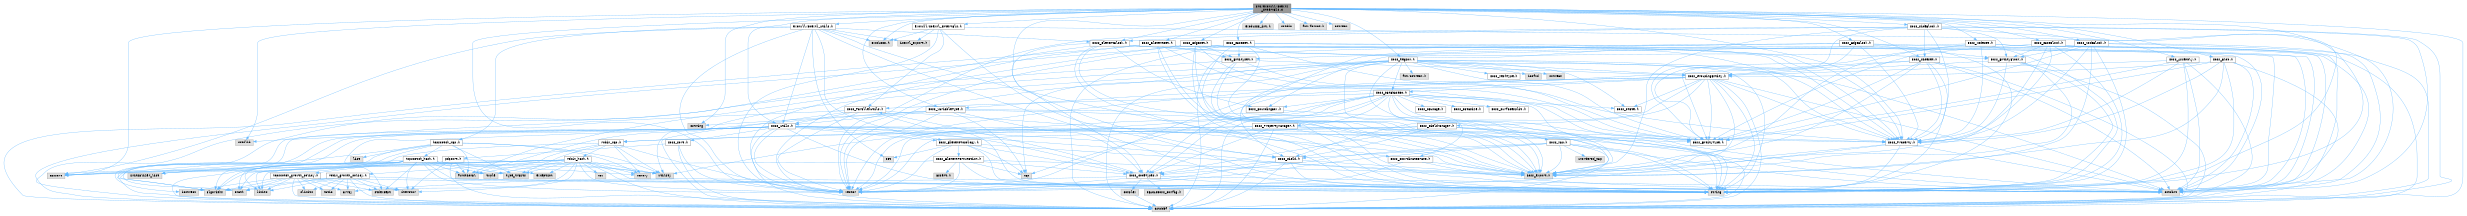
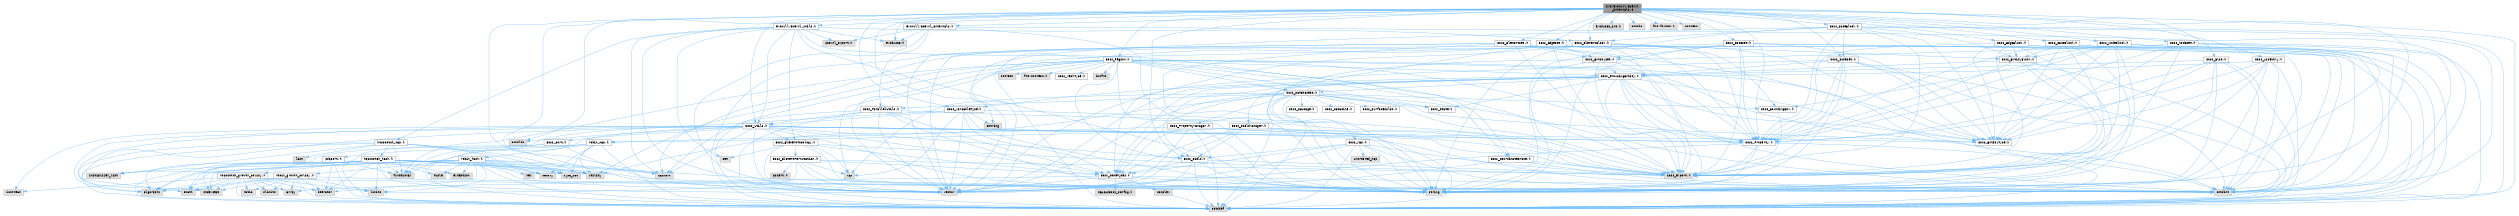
(1029, 144) -> (999, 147)
none -> (1996, 169)
(516, 176) -> (571, 176)
